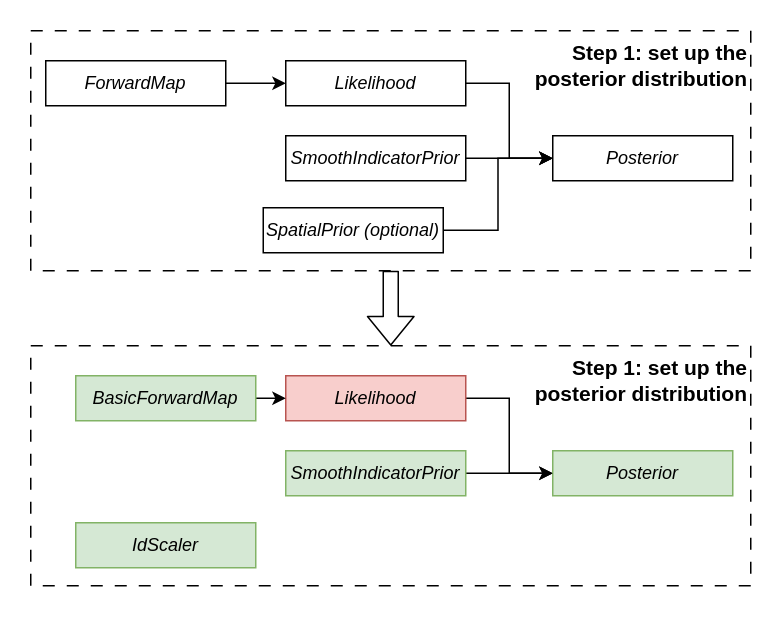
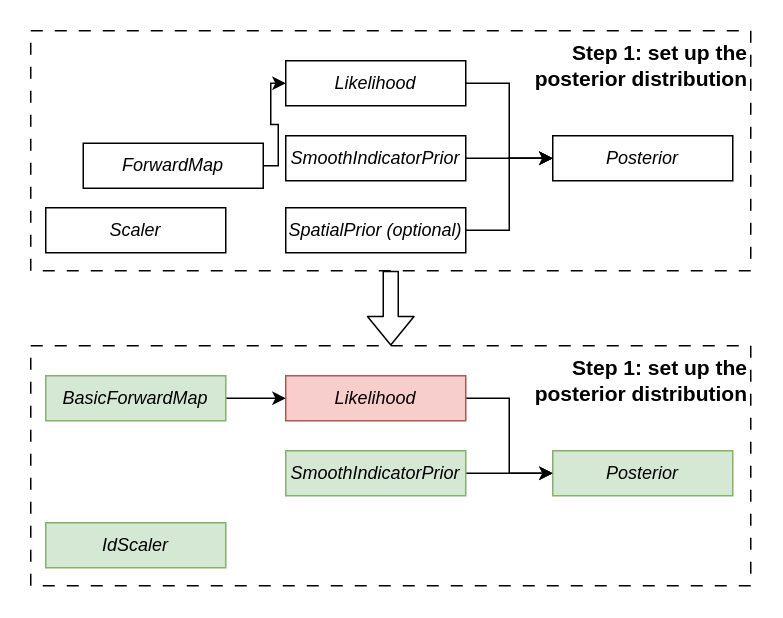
(136, 83) -> (173, 166)
none -> (136, 230)
(353, 230) -> (376, 230)
(166, 398) -> (136, 398)
(166, 545) -> (136, 545)
